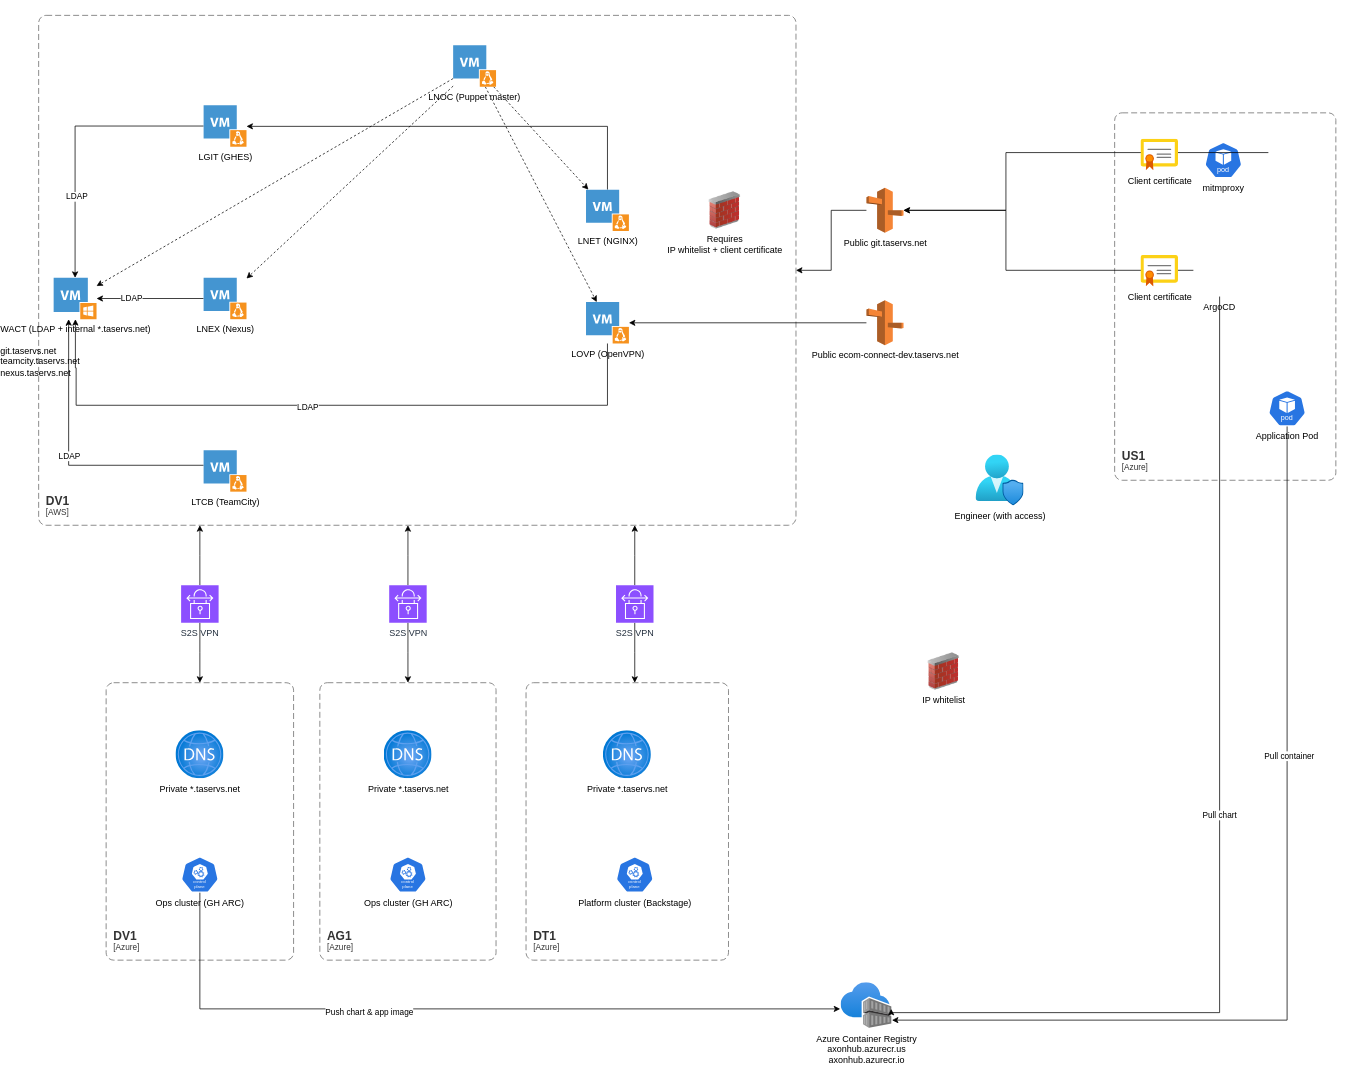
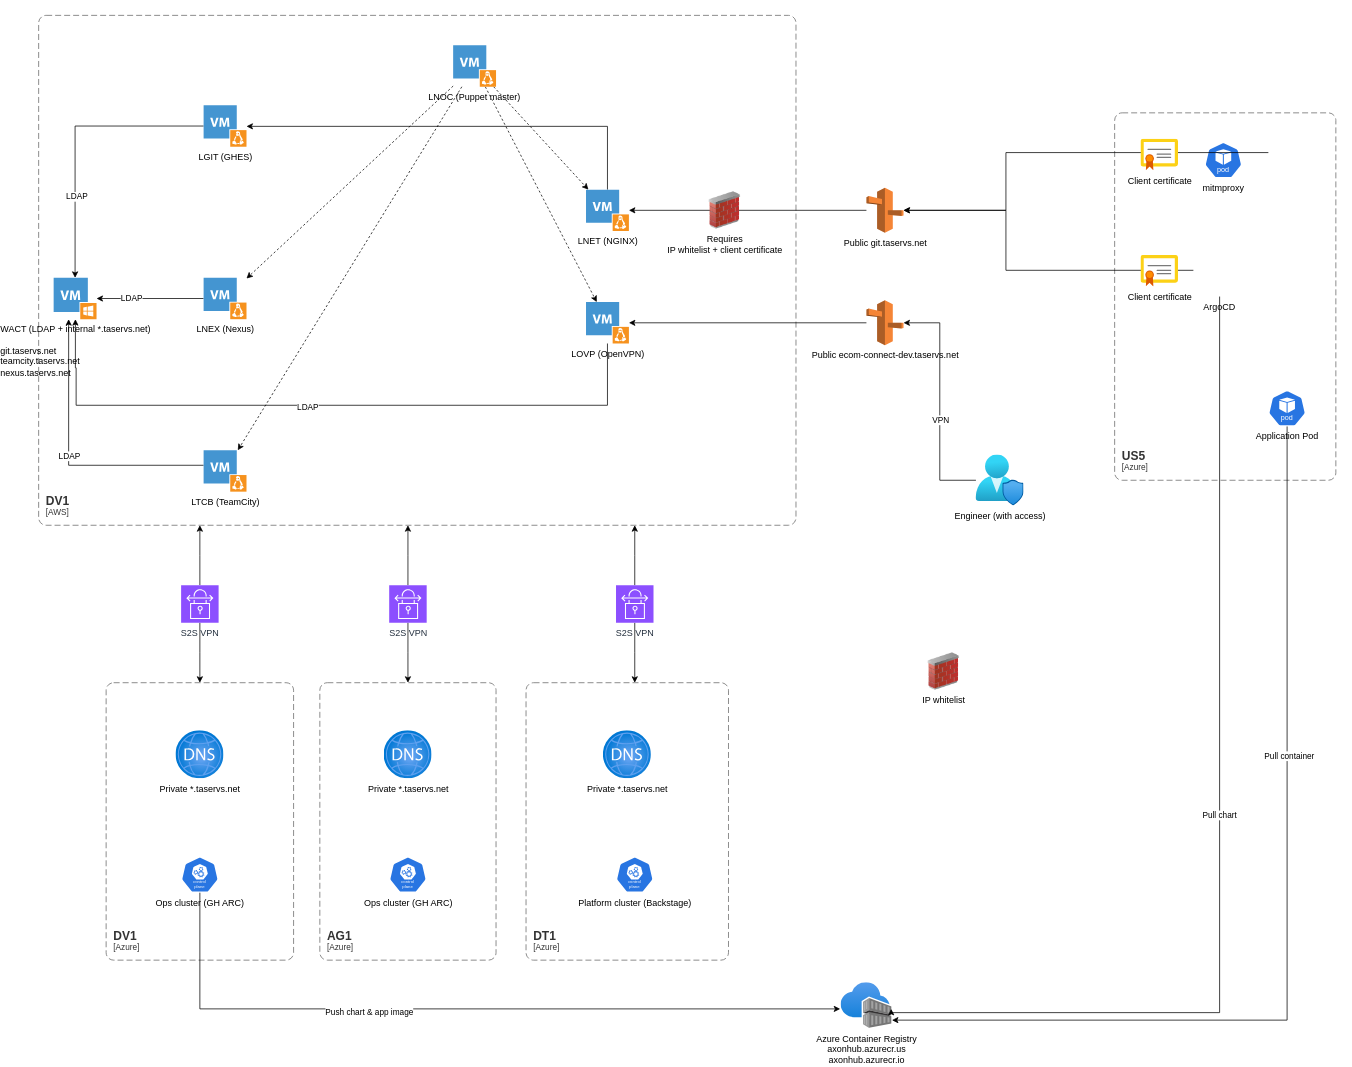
(248, 198) -> (364, 246)
(831, 254) -> (785, 210)
none -> (940, 404)
(1139, 462) -> (1139, 462)
